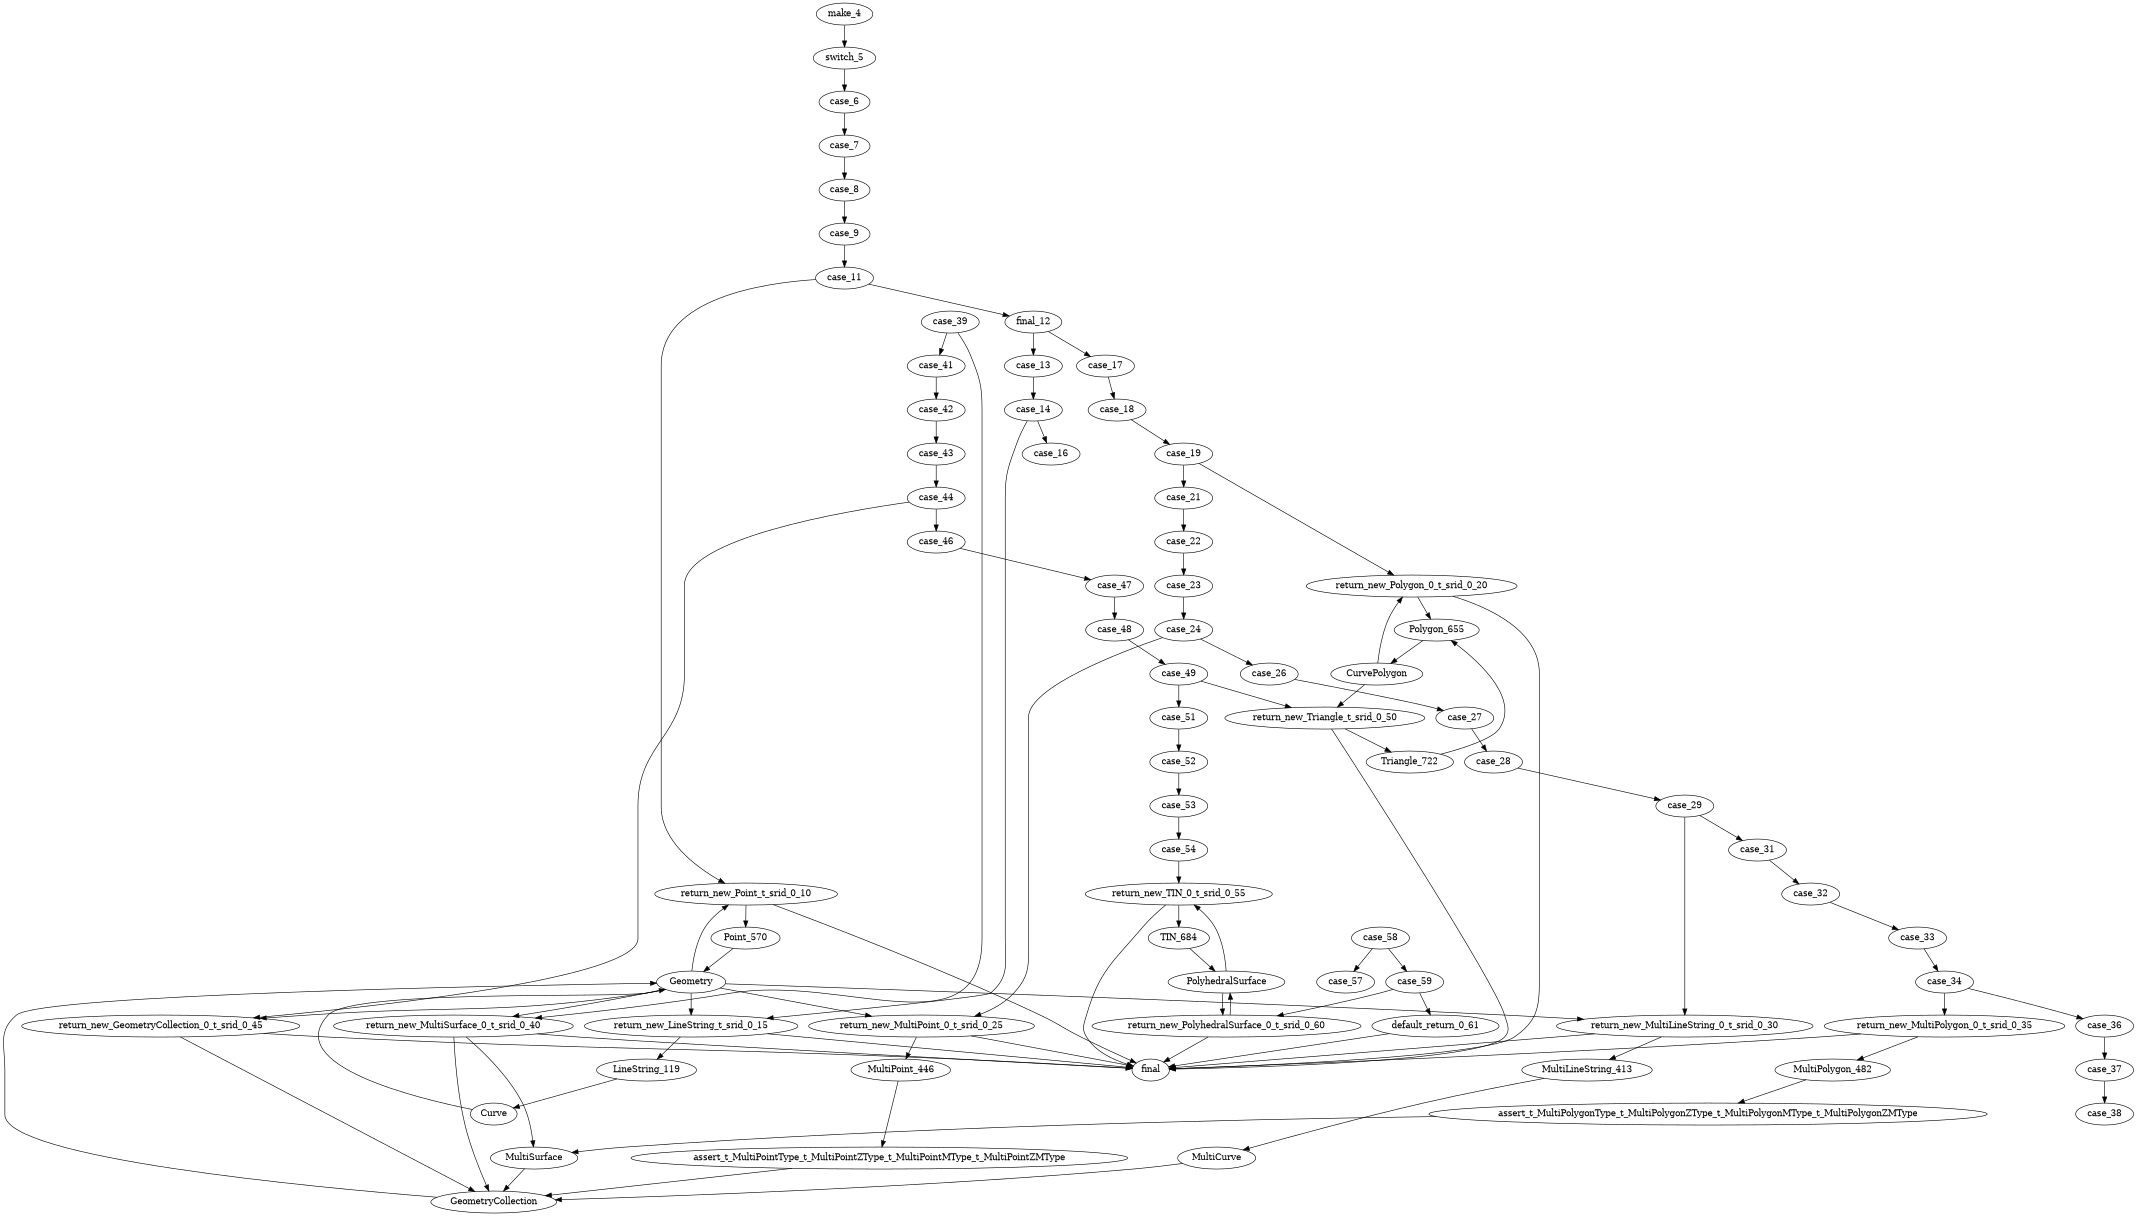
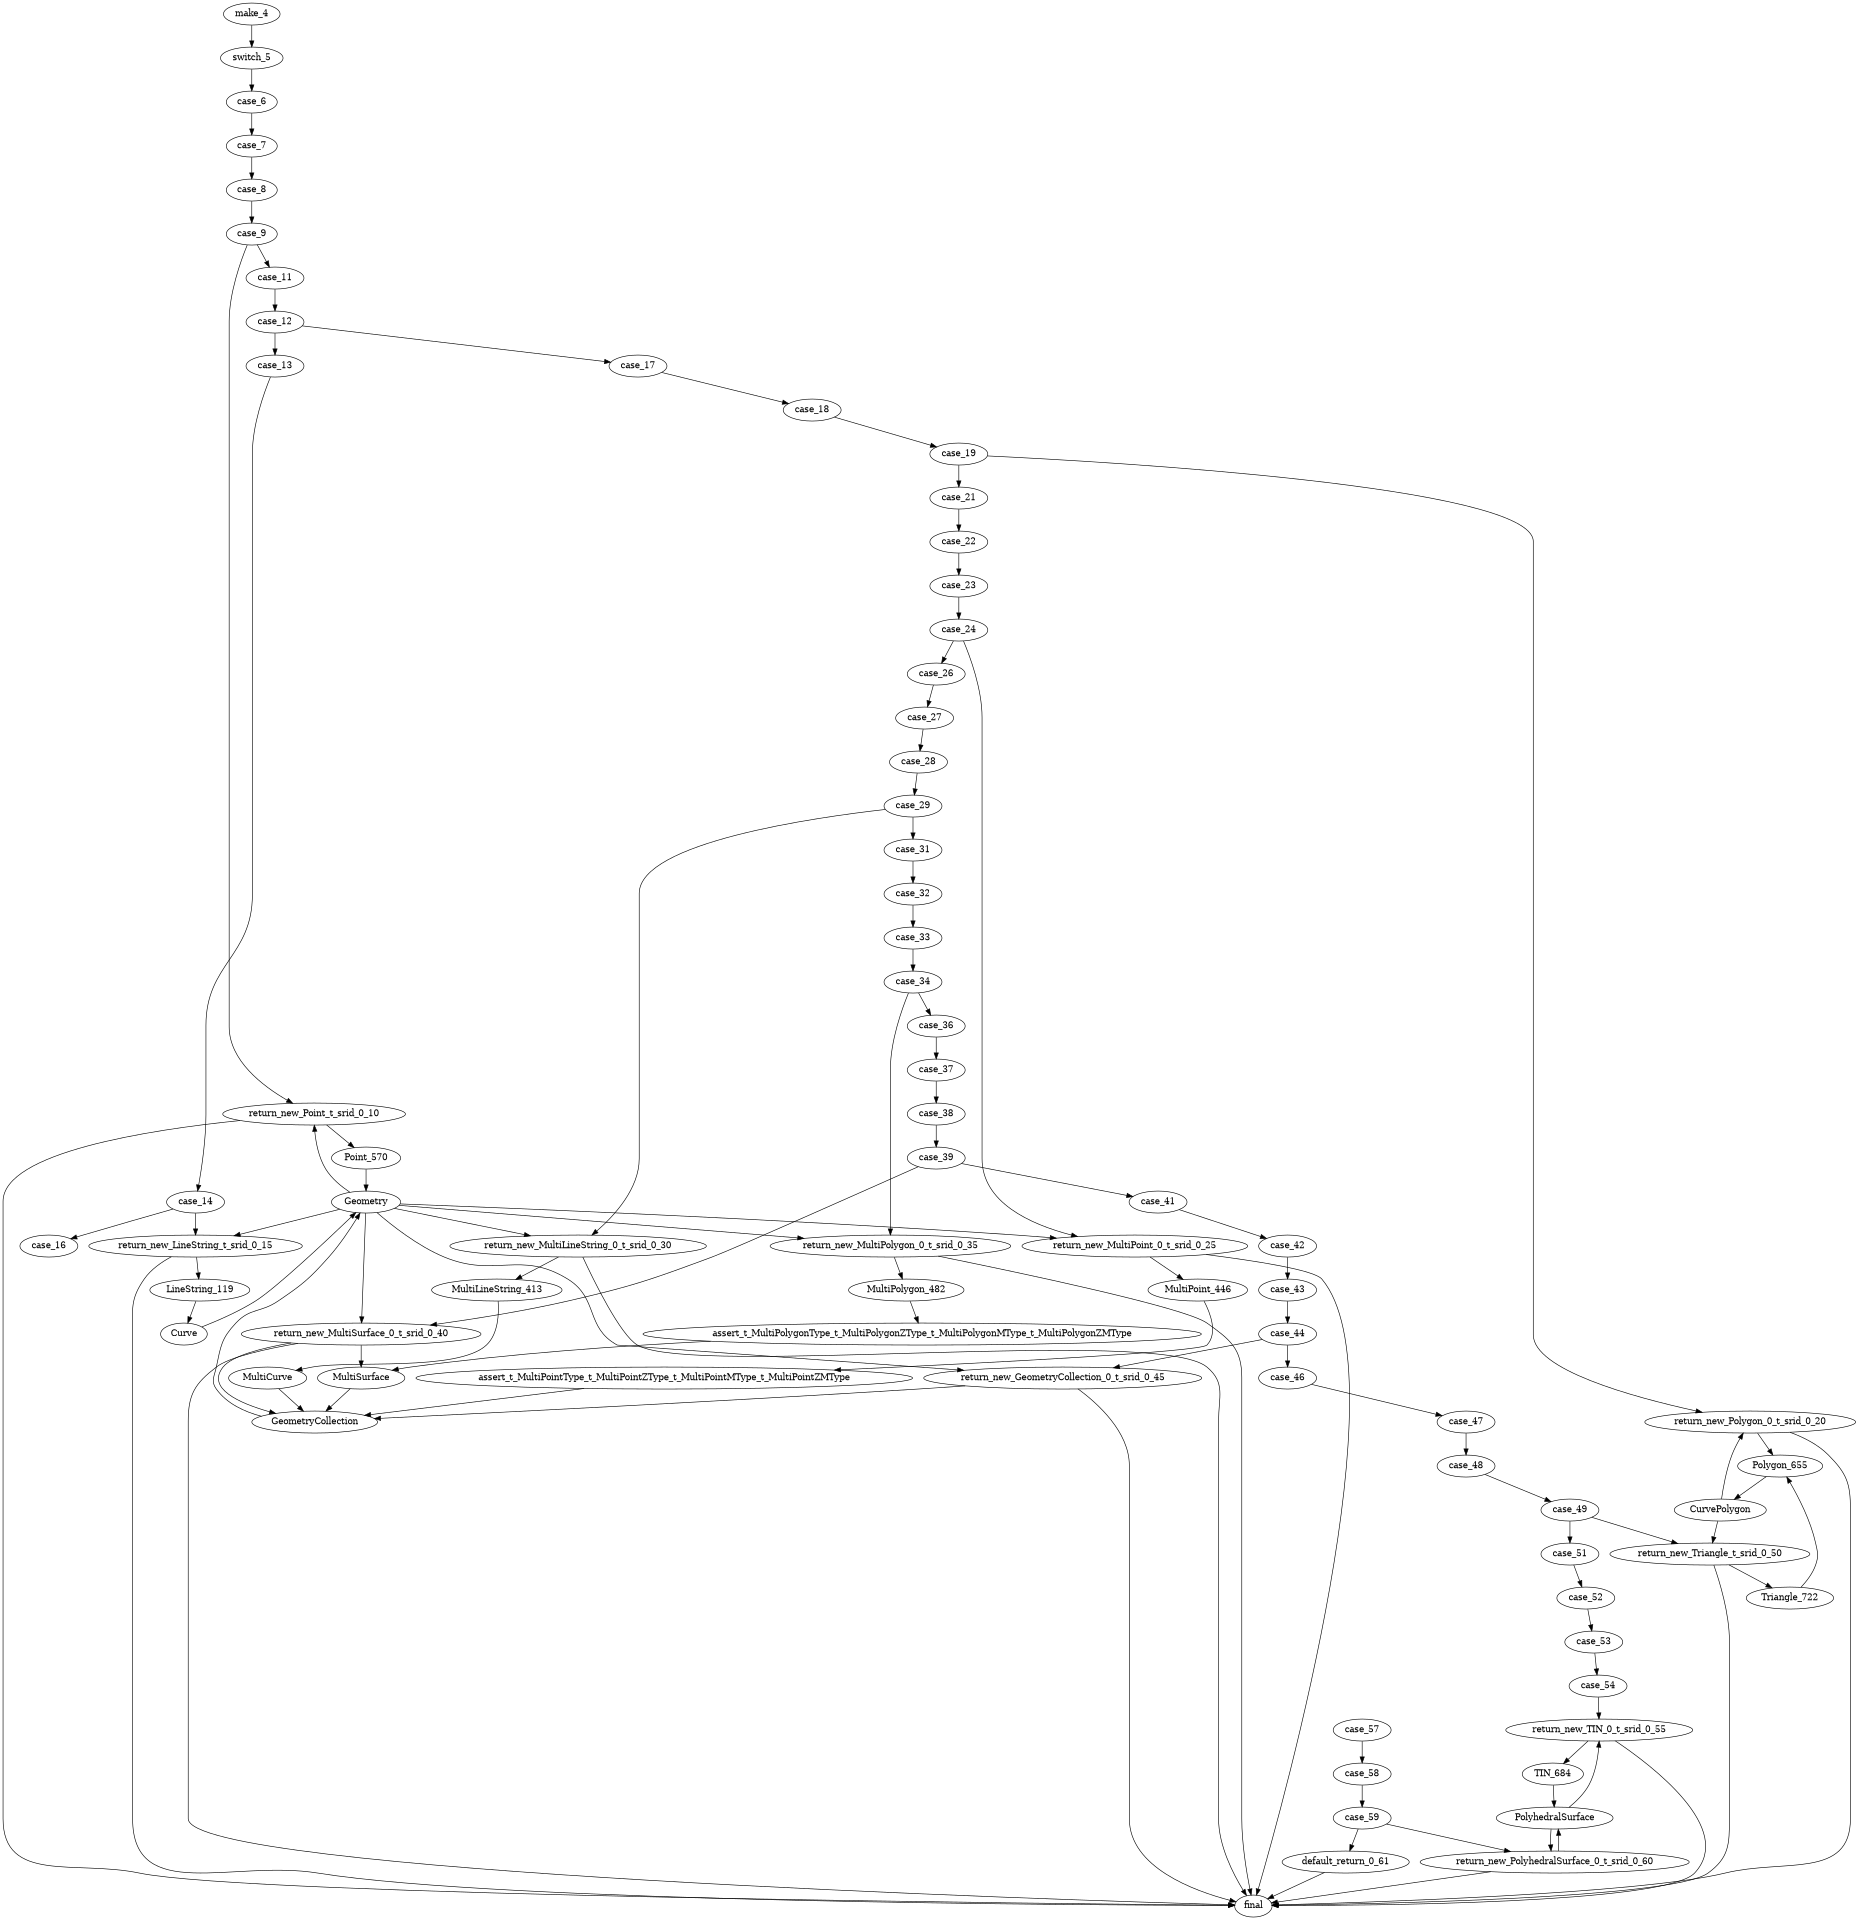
(1033, 322) -> (275, 322)
(661, 538) -> (229, 684)
(1365, 958) -> (1362, 1749)
none -> (936, 1133)
none -> (598, 1222)
